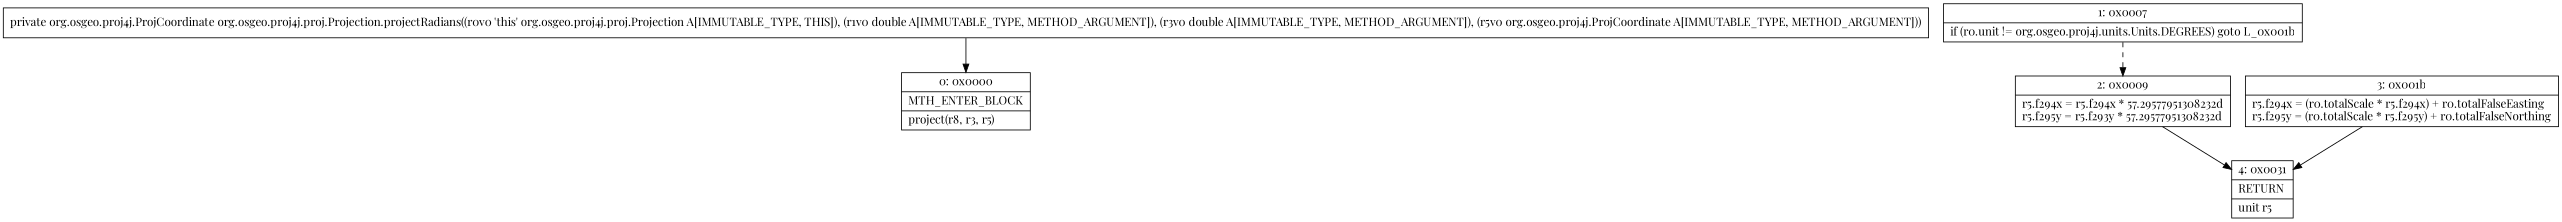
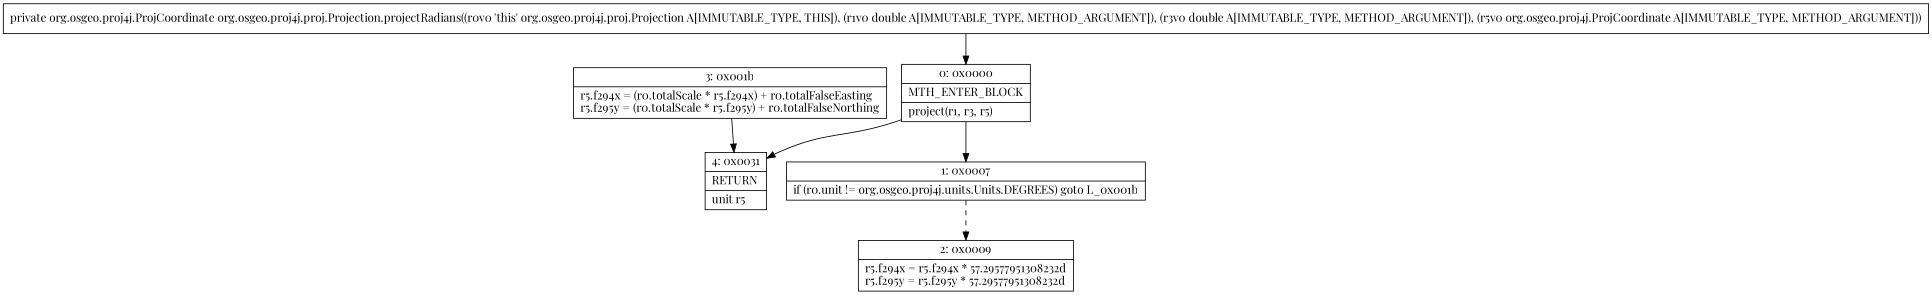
(2122, 117) -> (965, 281)
(951, 120) -> (951, 112)
none -> (966, 138)
(2193, 146) -> (837, 135)
